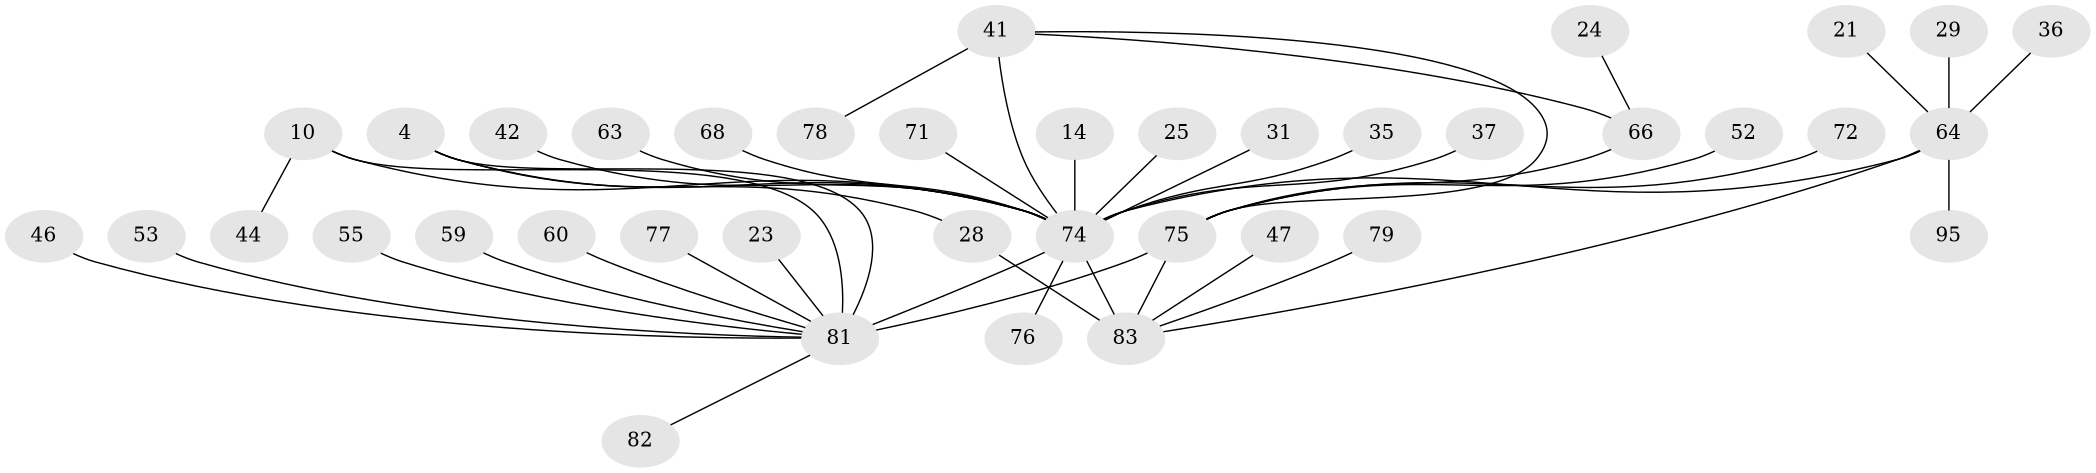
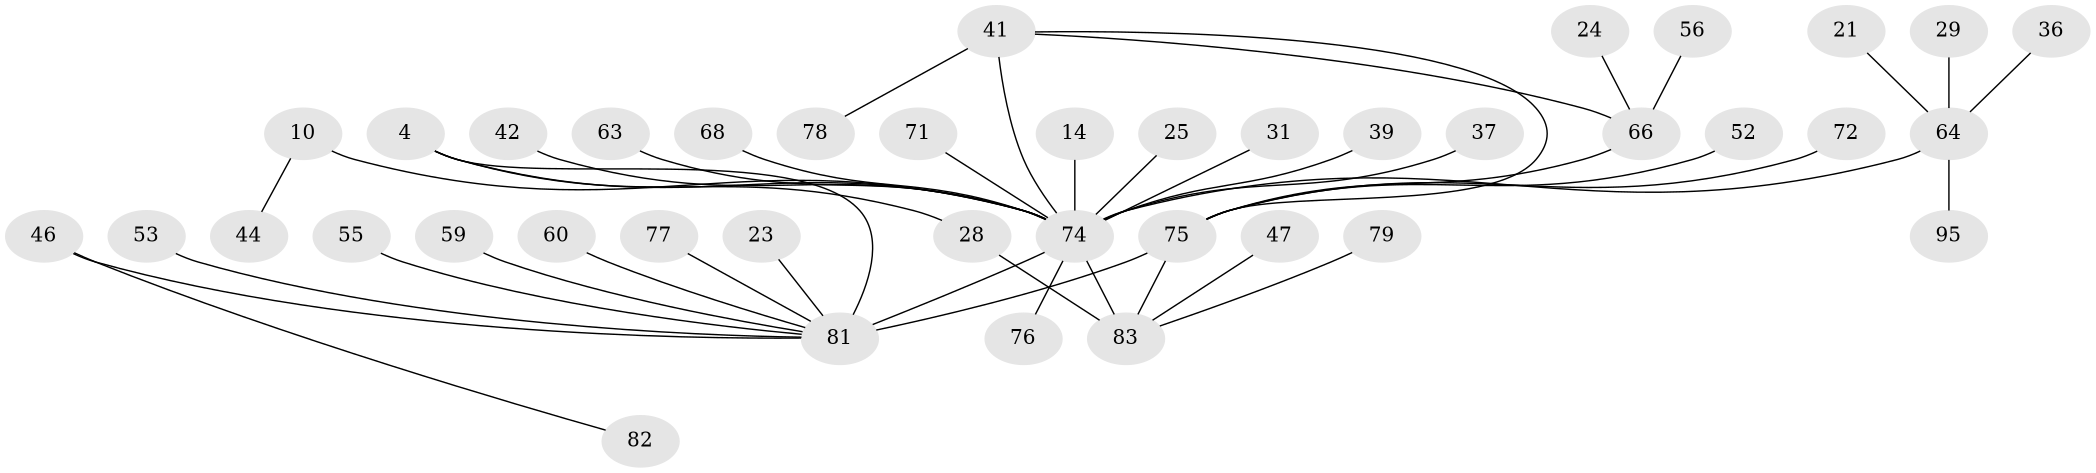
none -> (1693, 31)
(1382, 134) -> (1382, 134)
(630, 171) -> none
(1546, 258) -> none
(740, 390) -> (338, 348)
